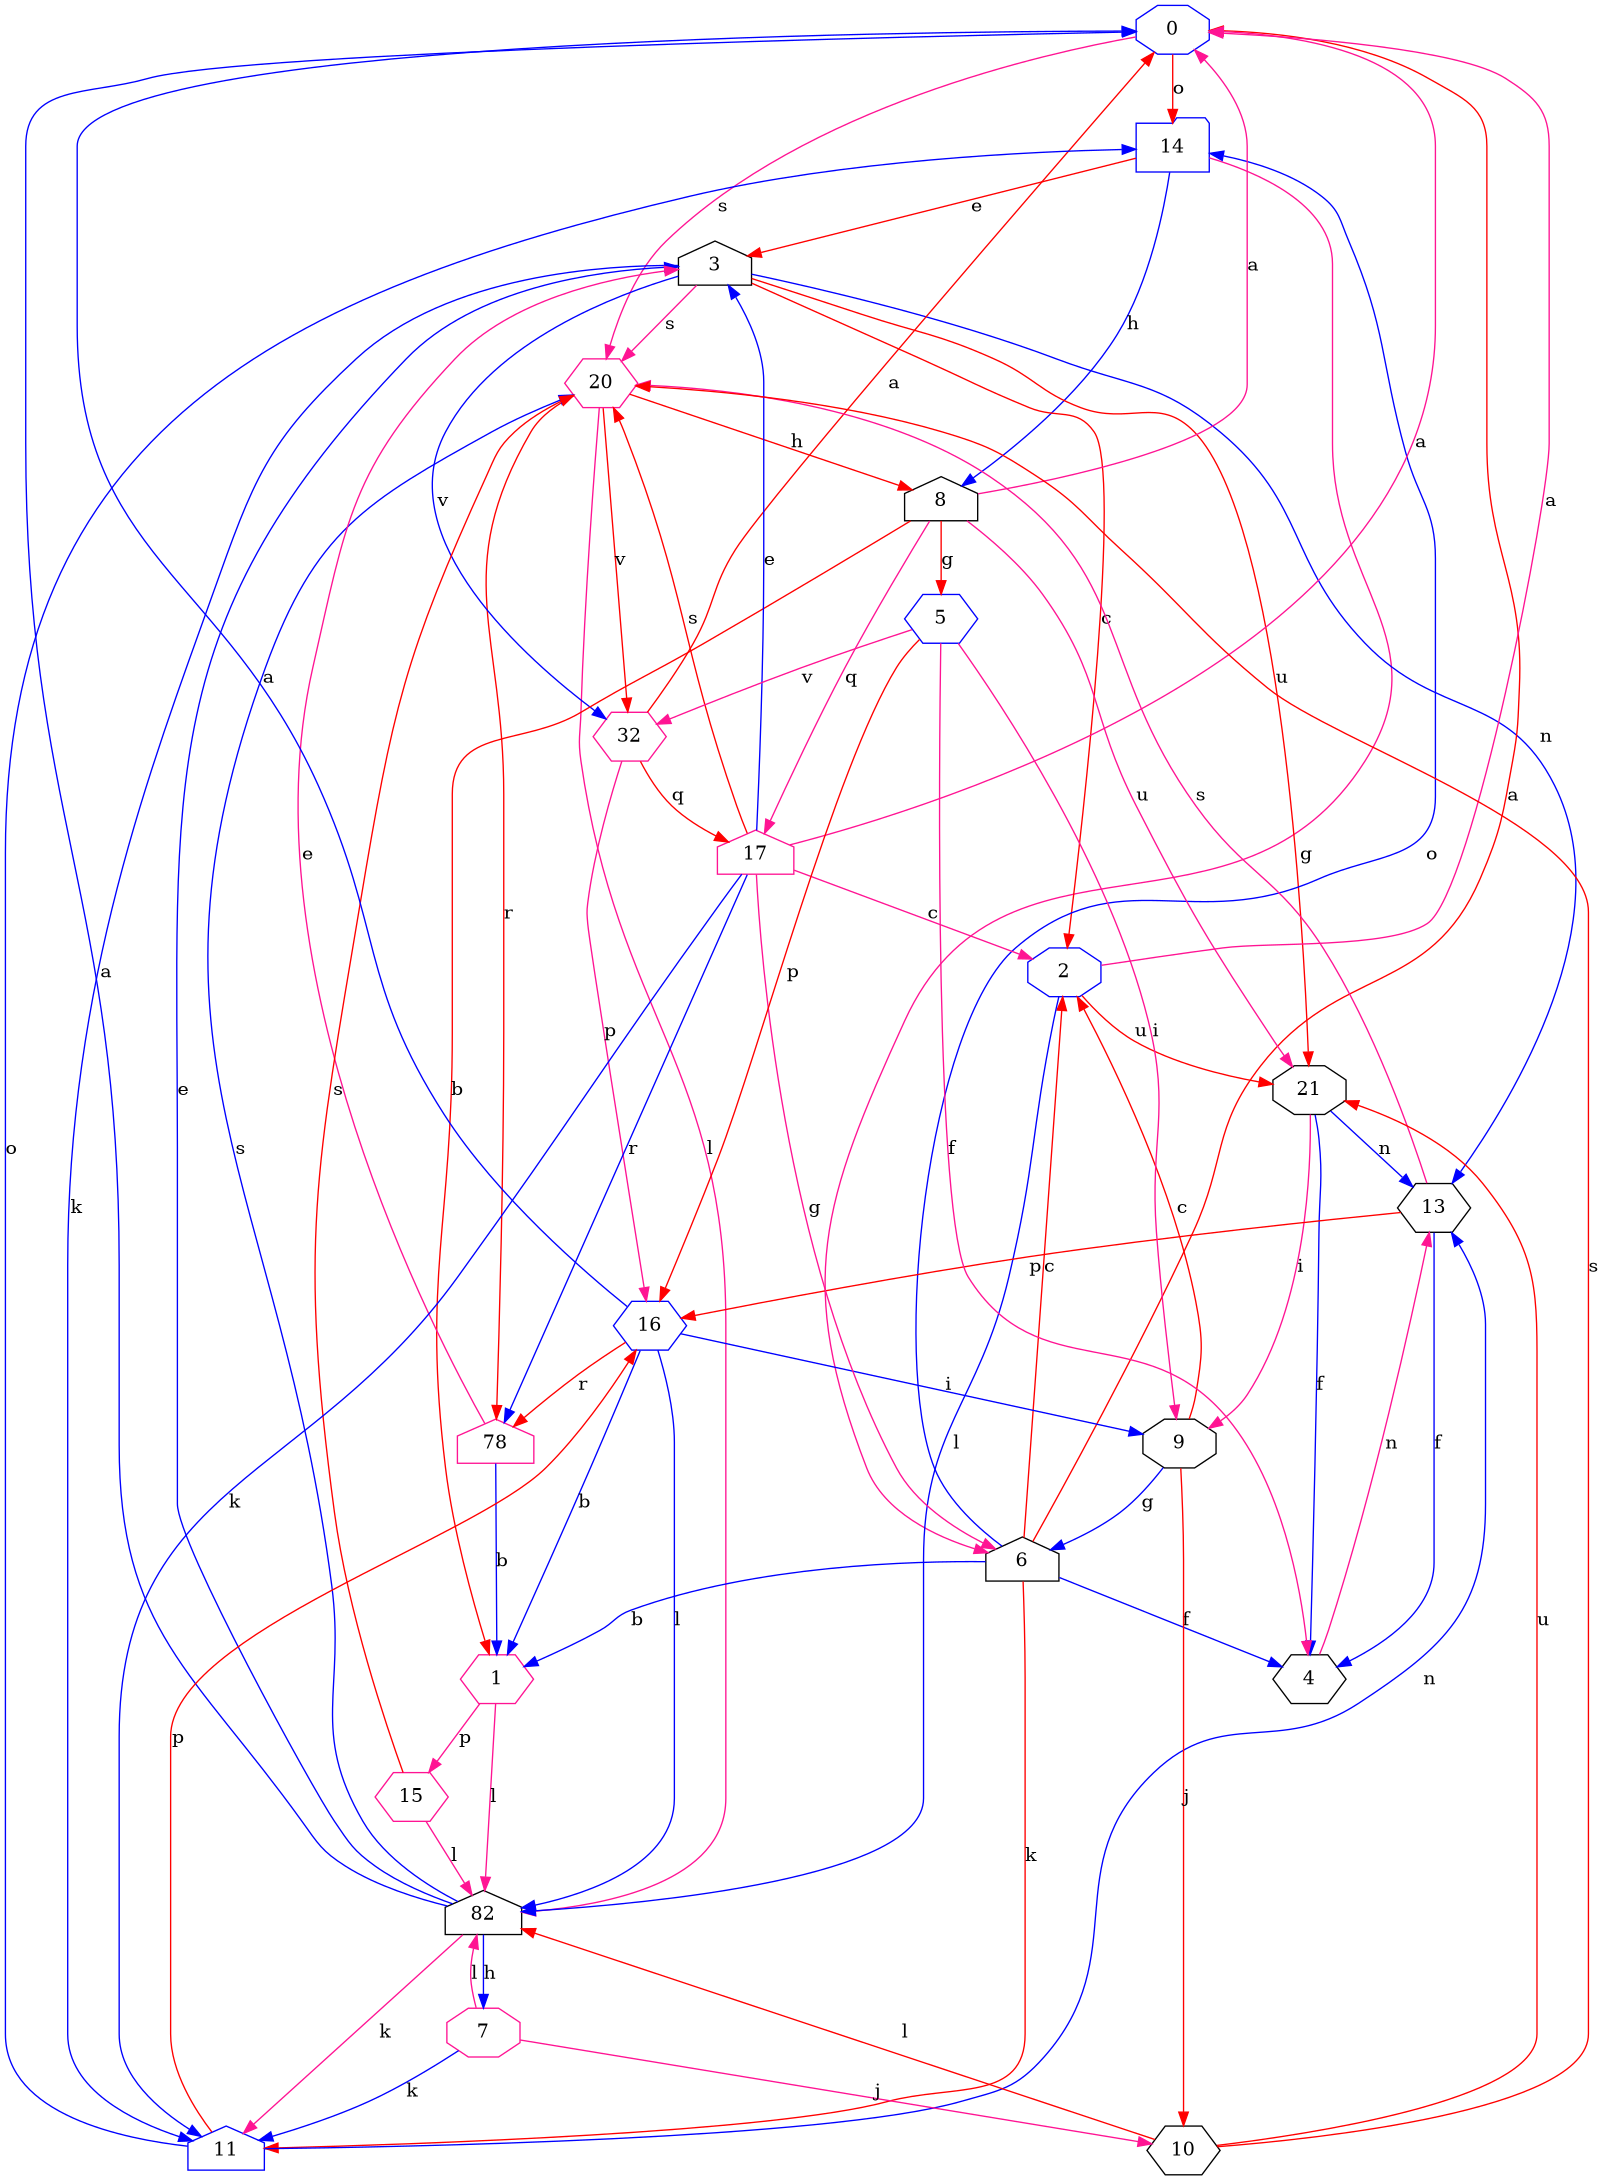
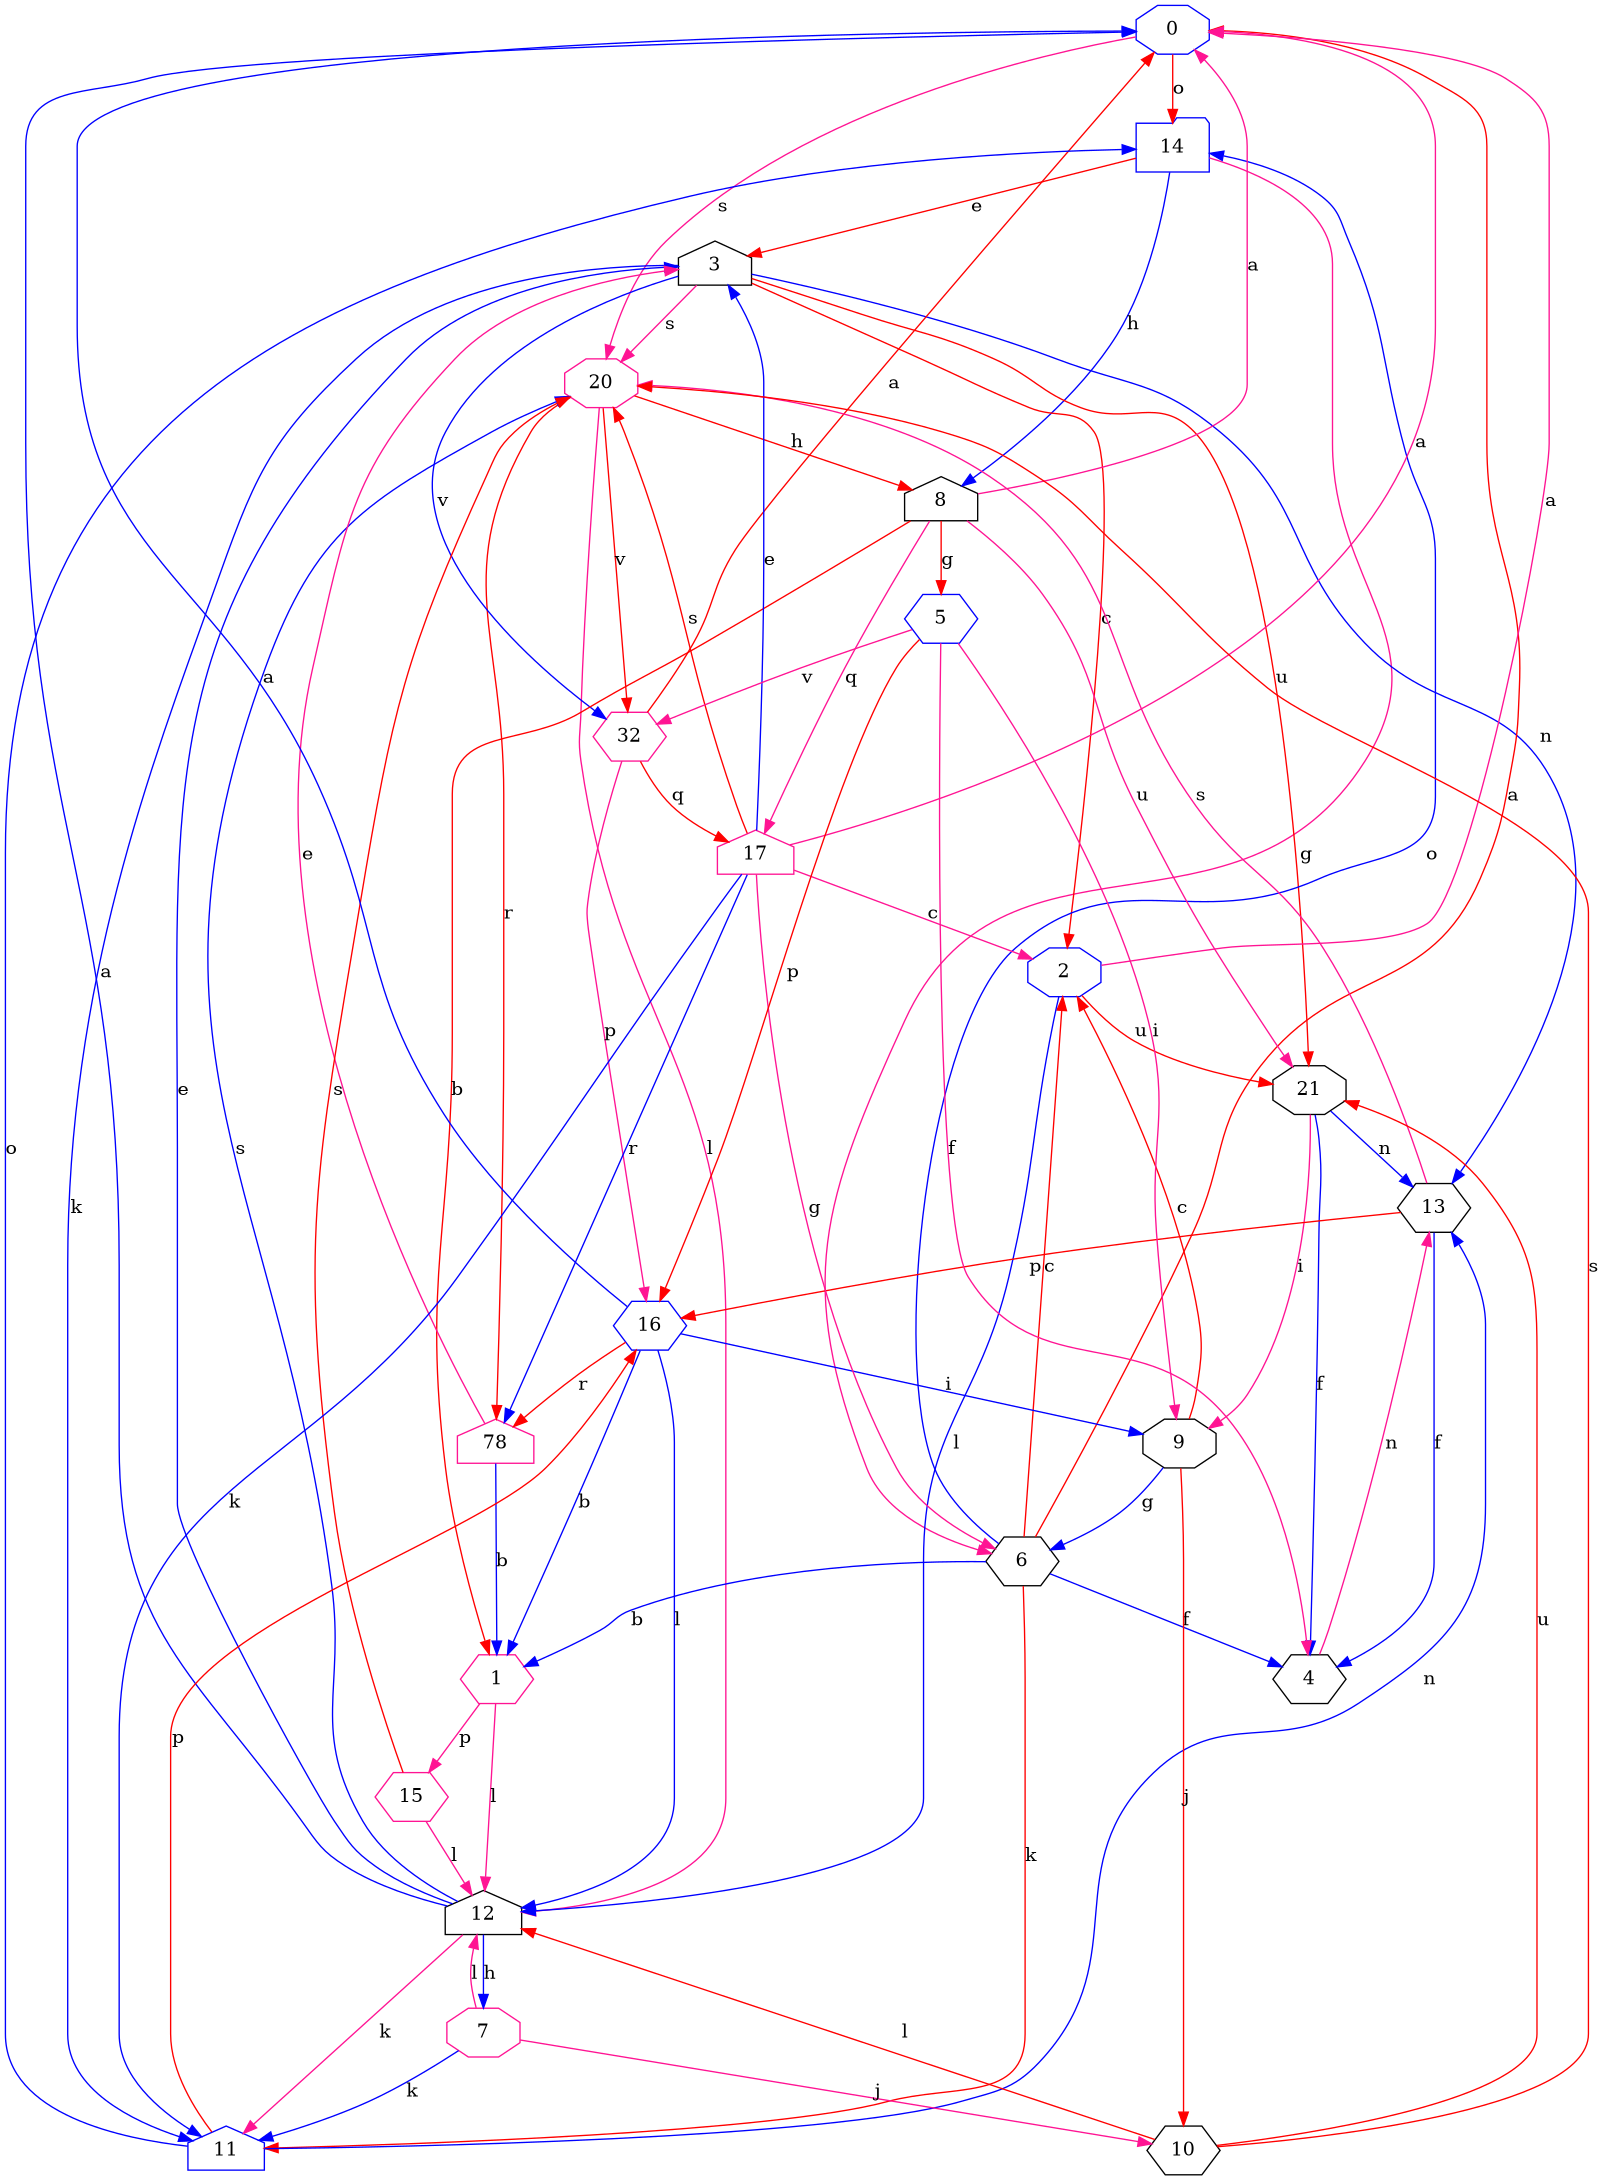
(601, 383) -> (601, 383)
(1022, 1561) -> (1022, 1561)
(483, 1915) -> (483, 1915)
